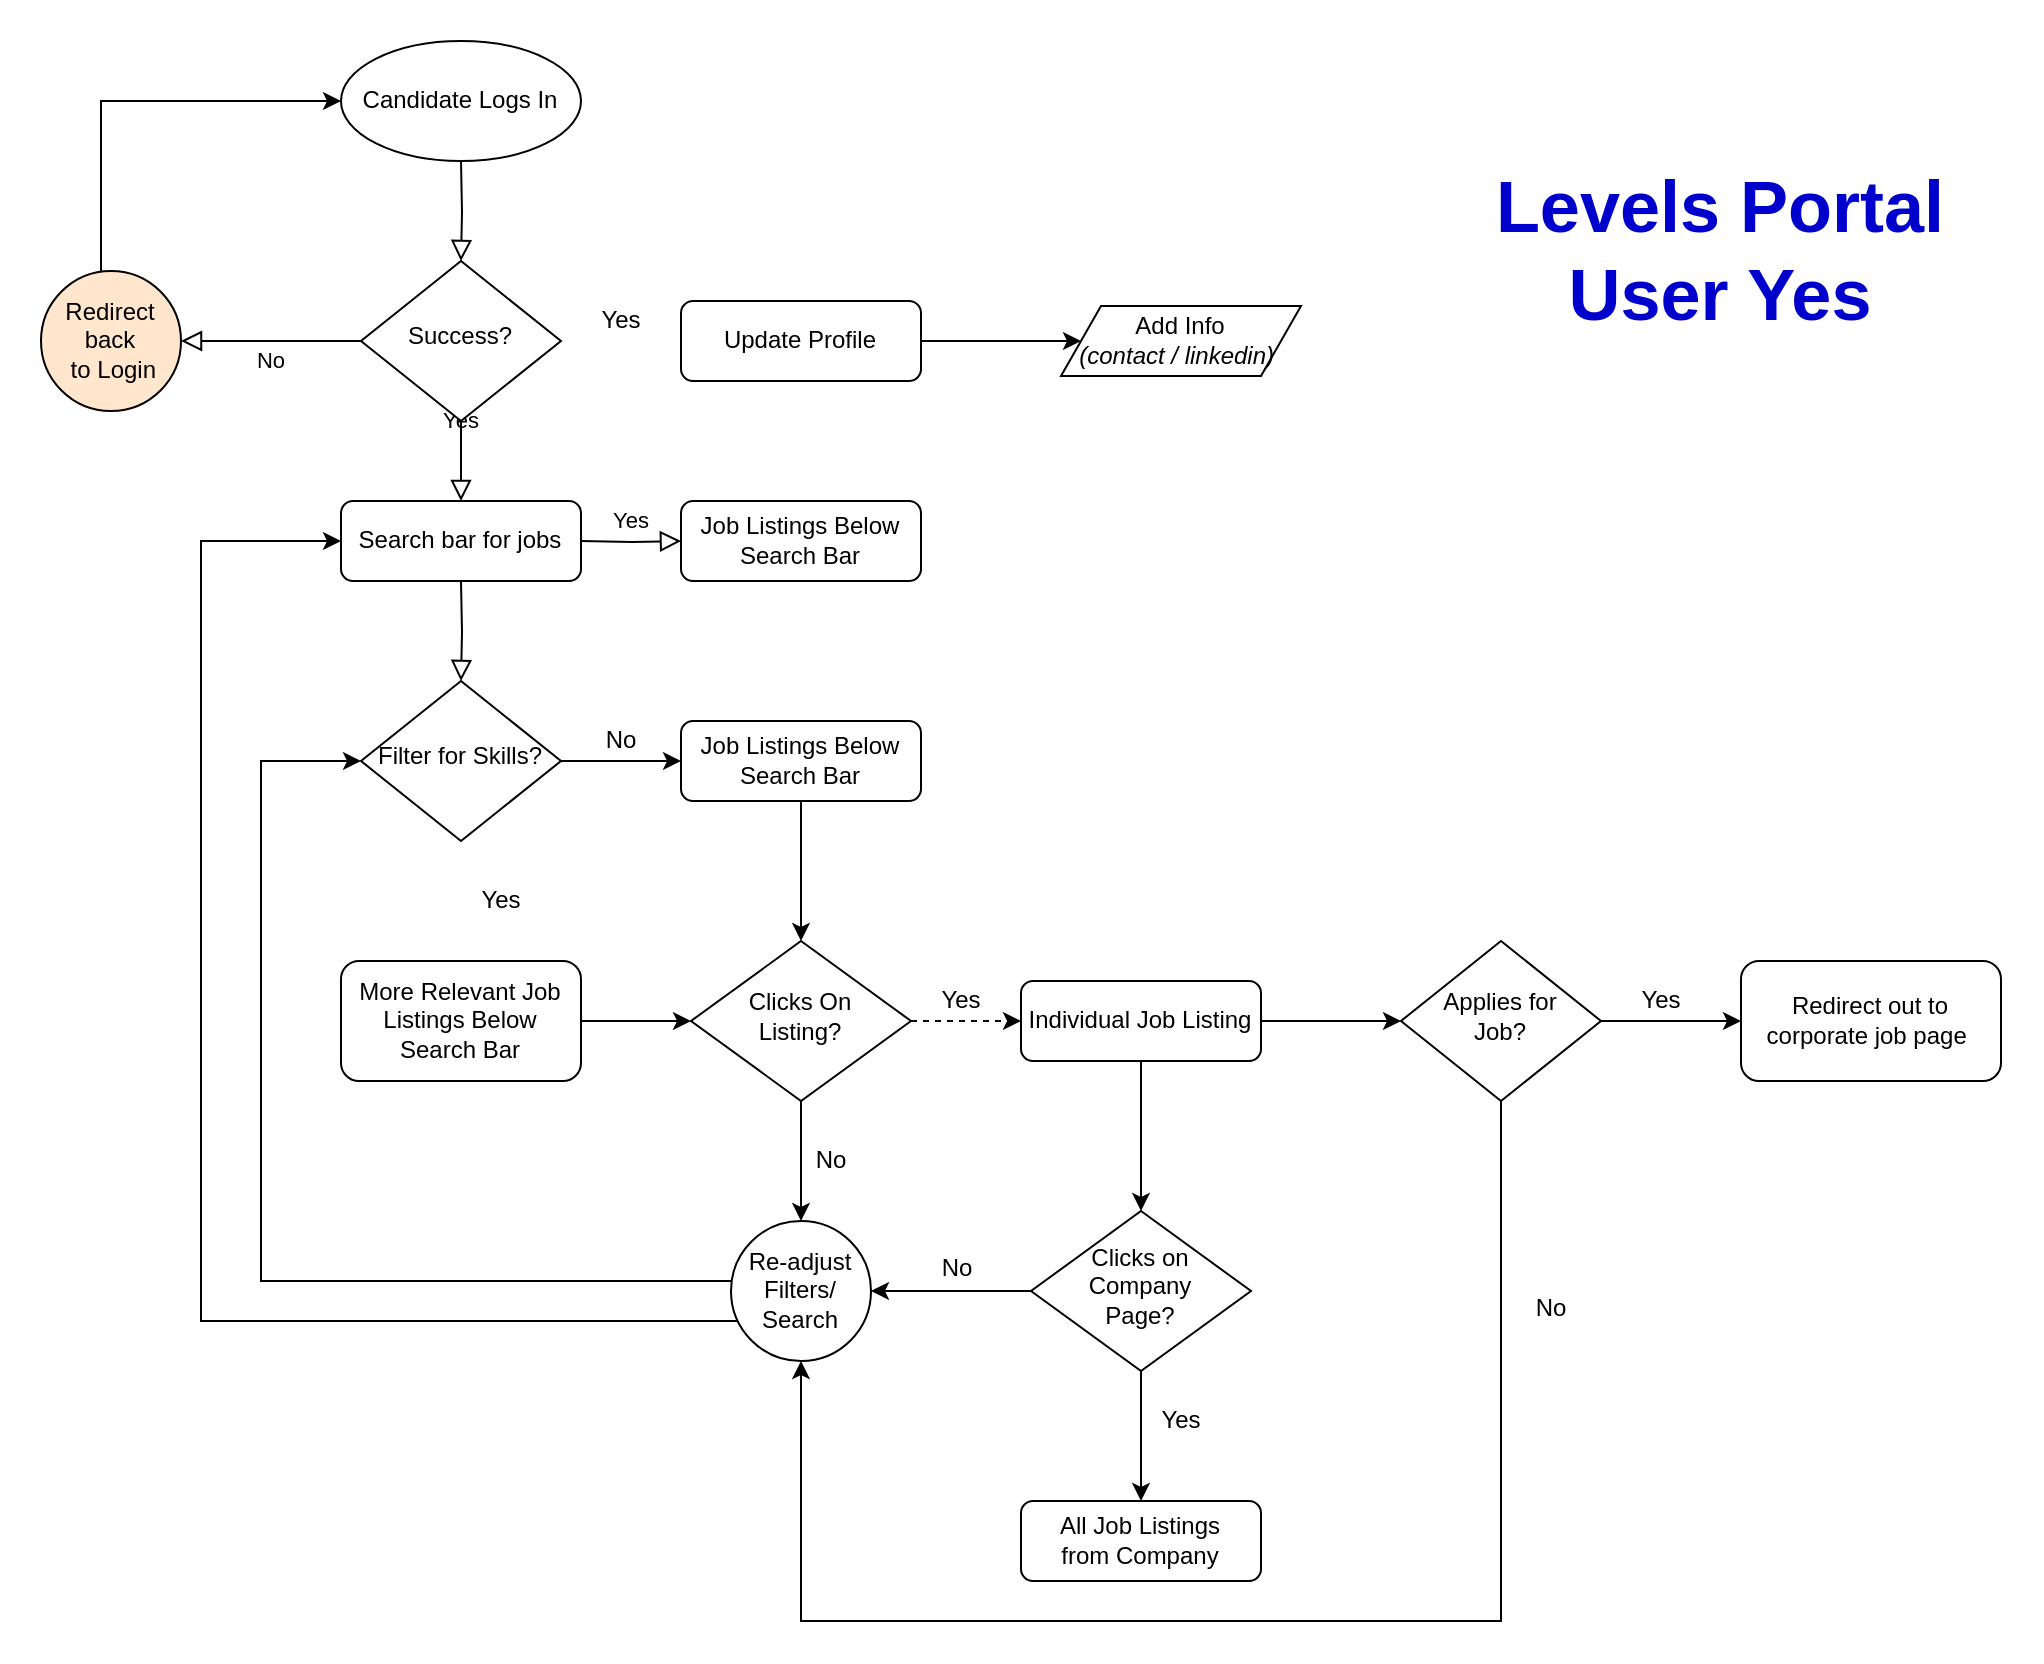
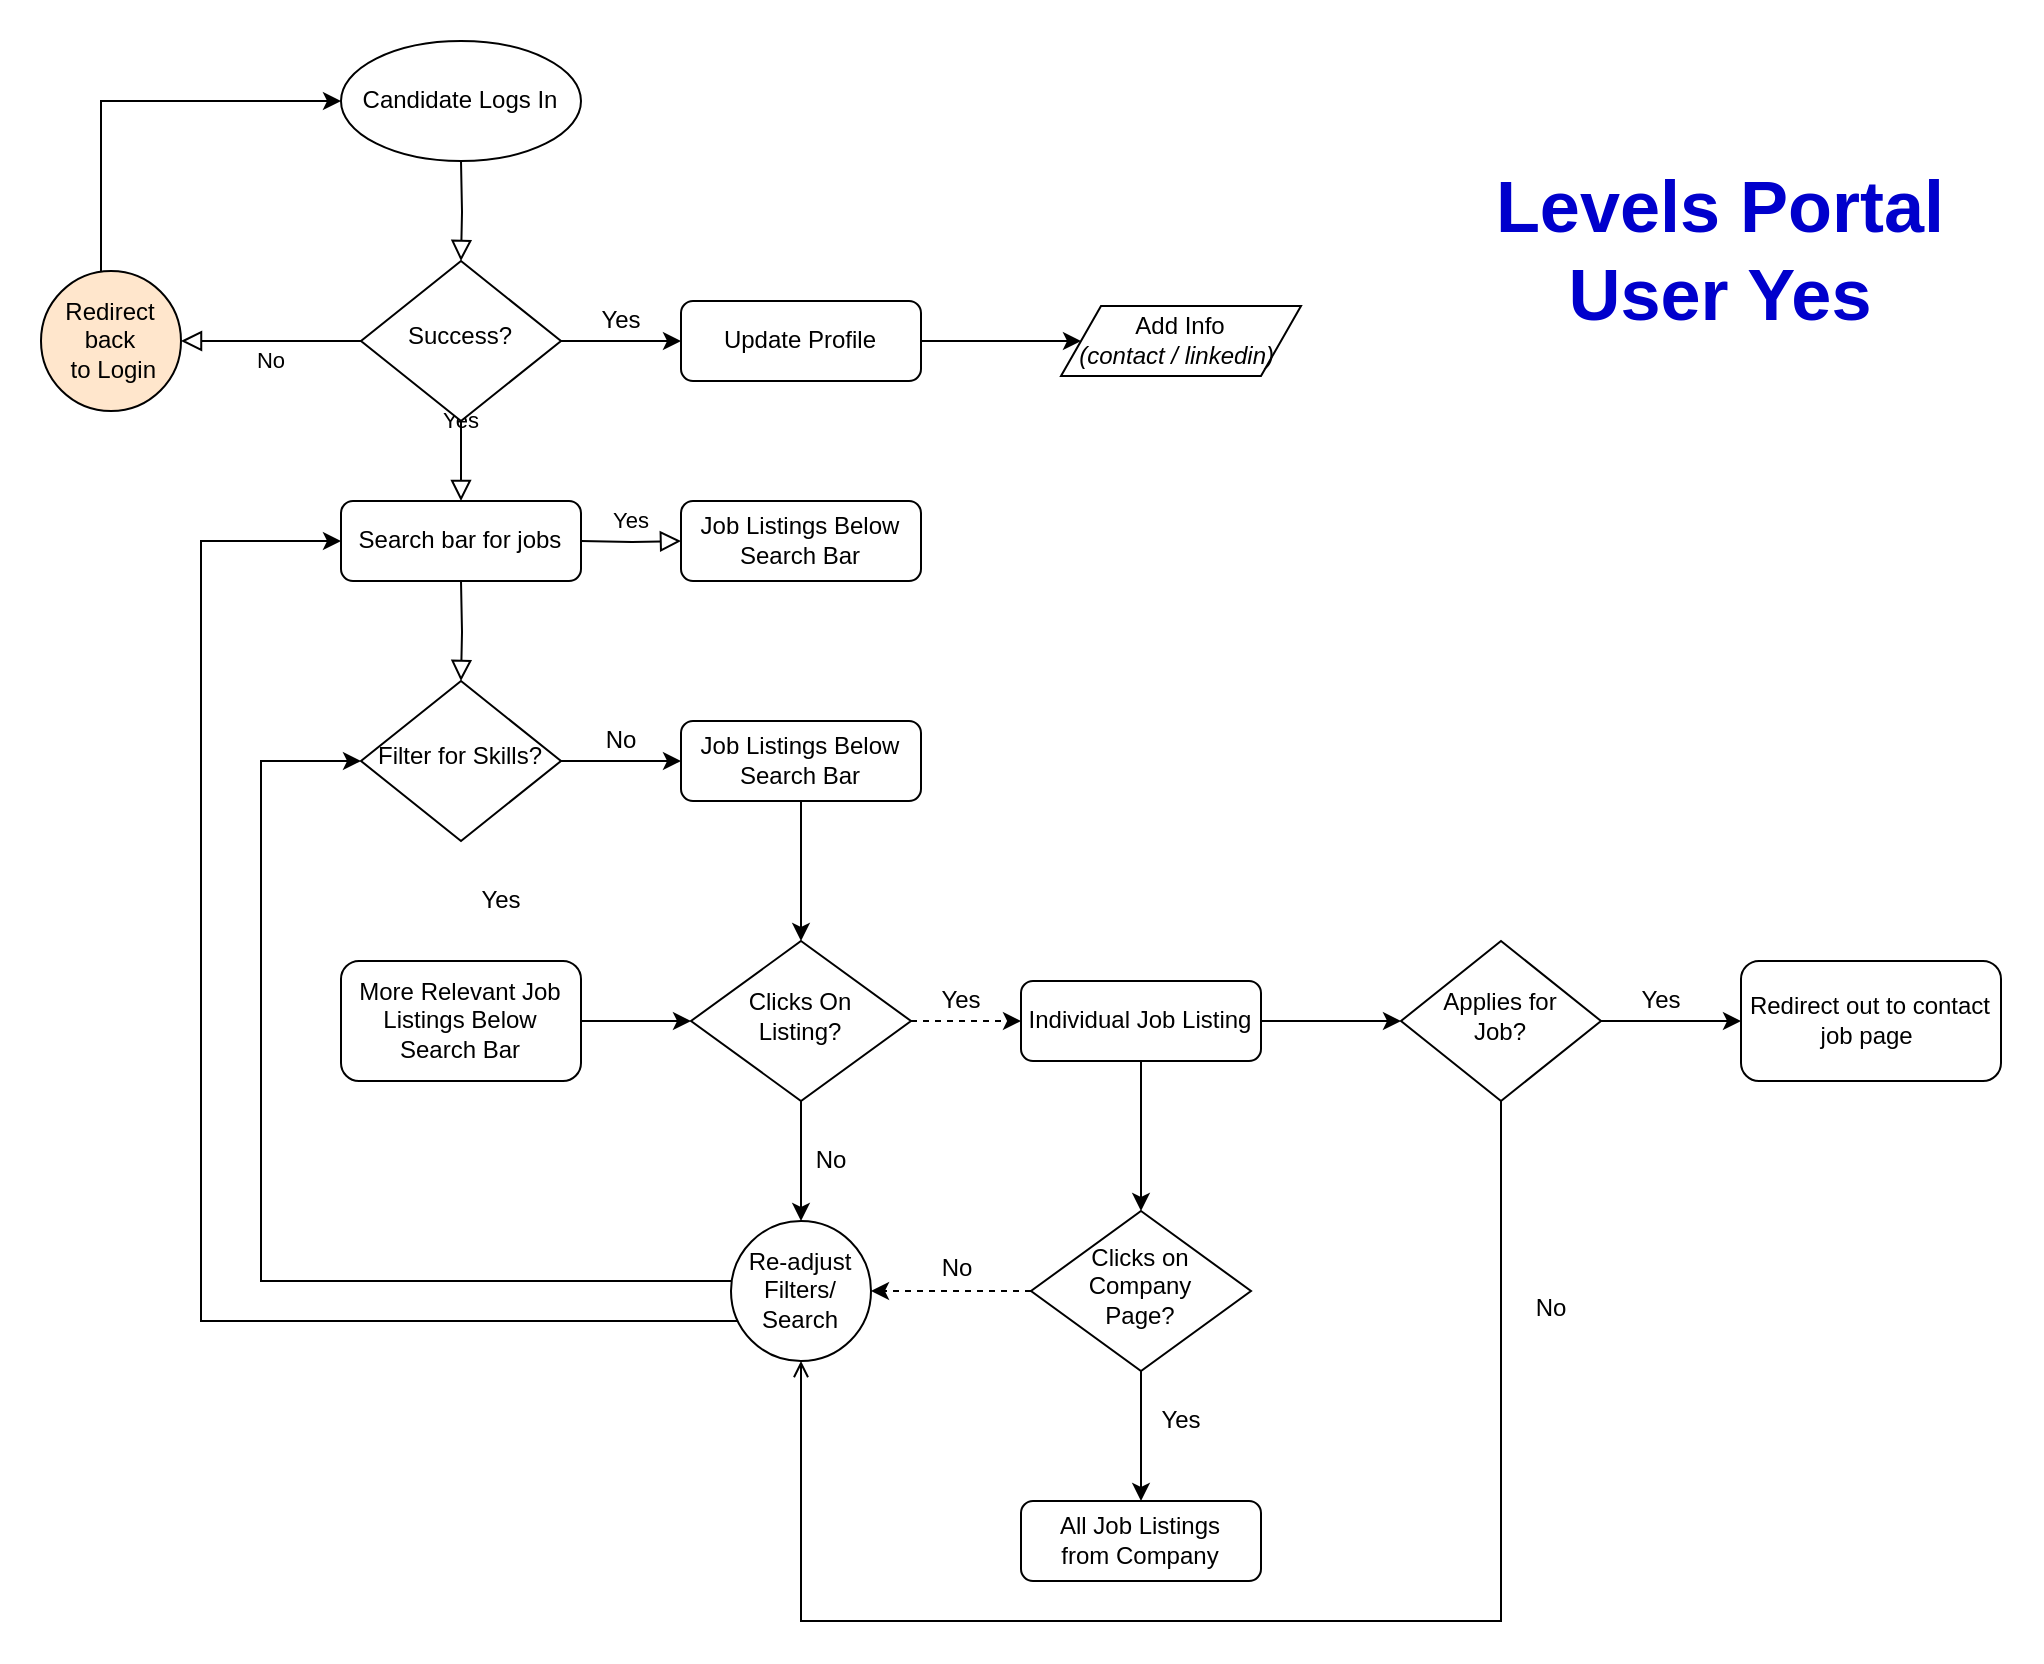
none -> (614, 341)
(1871, 1021) -> (1871, 1021)
(957, 1291) -> (957, 1291)
(801, 1376) -> (801, 1372)
